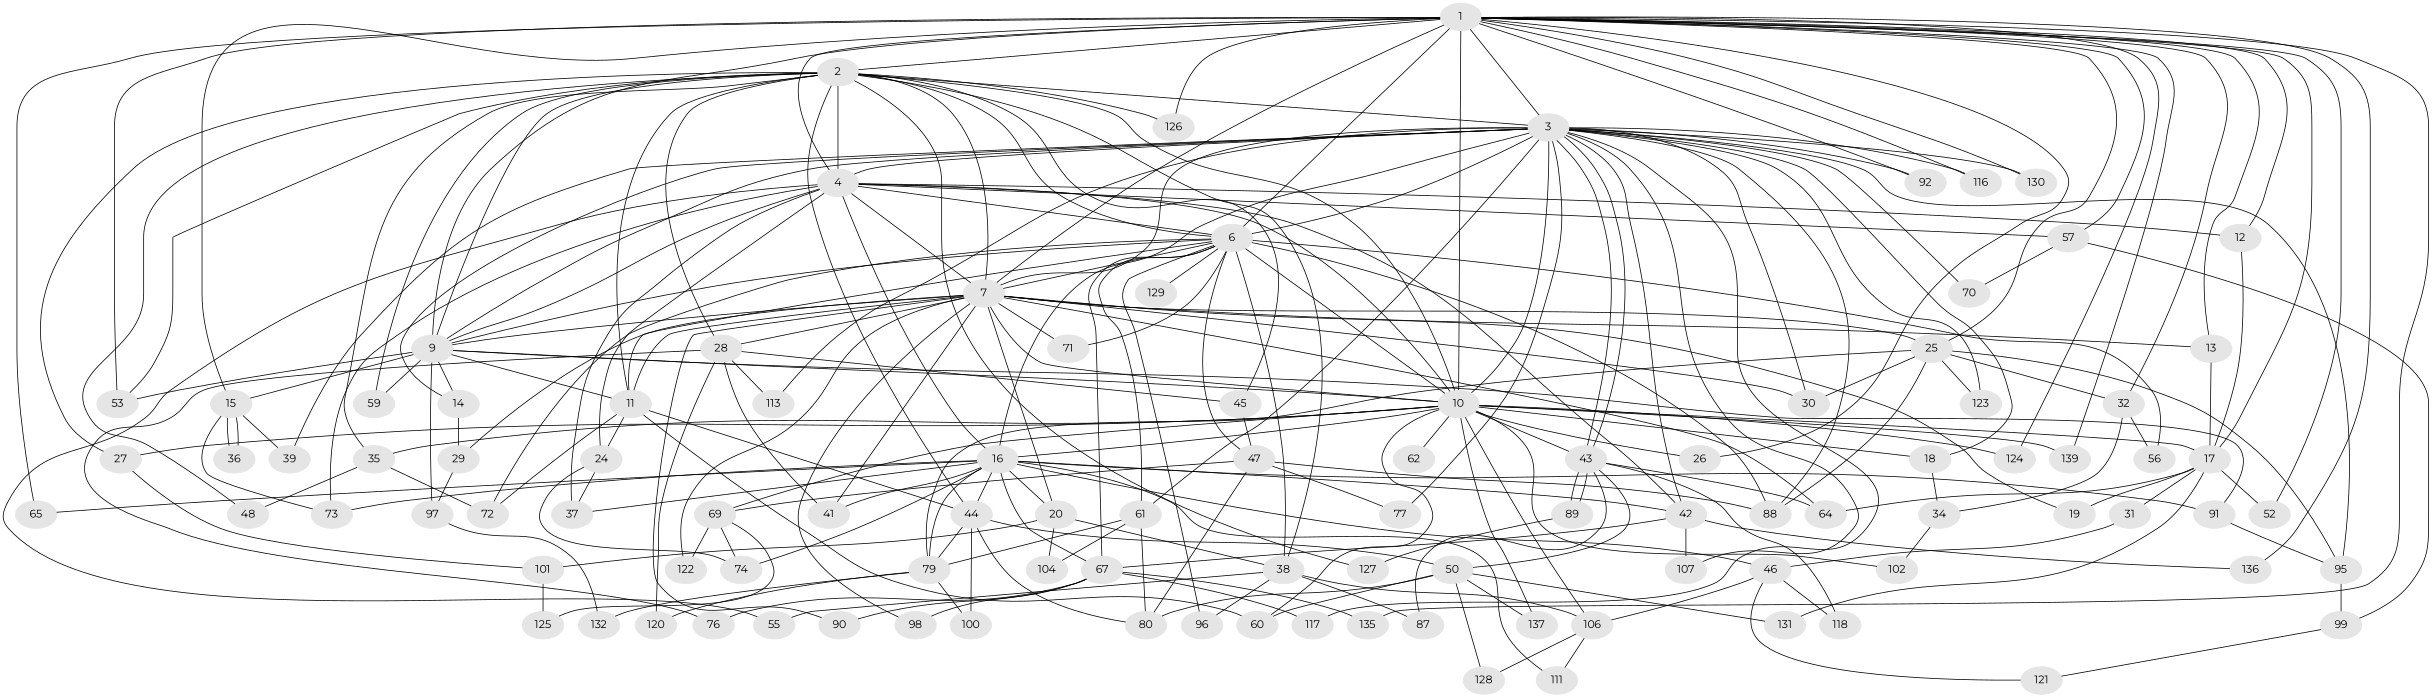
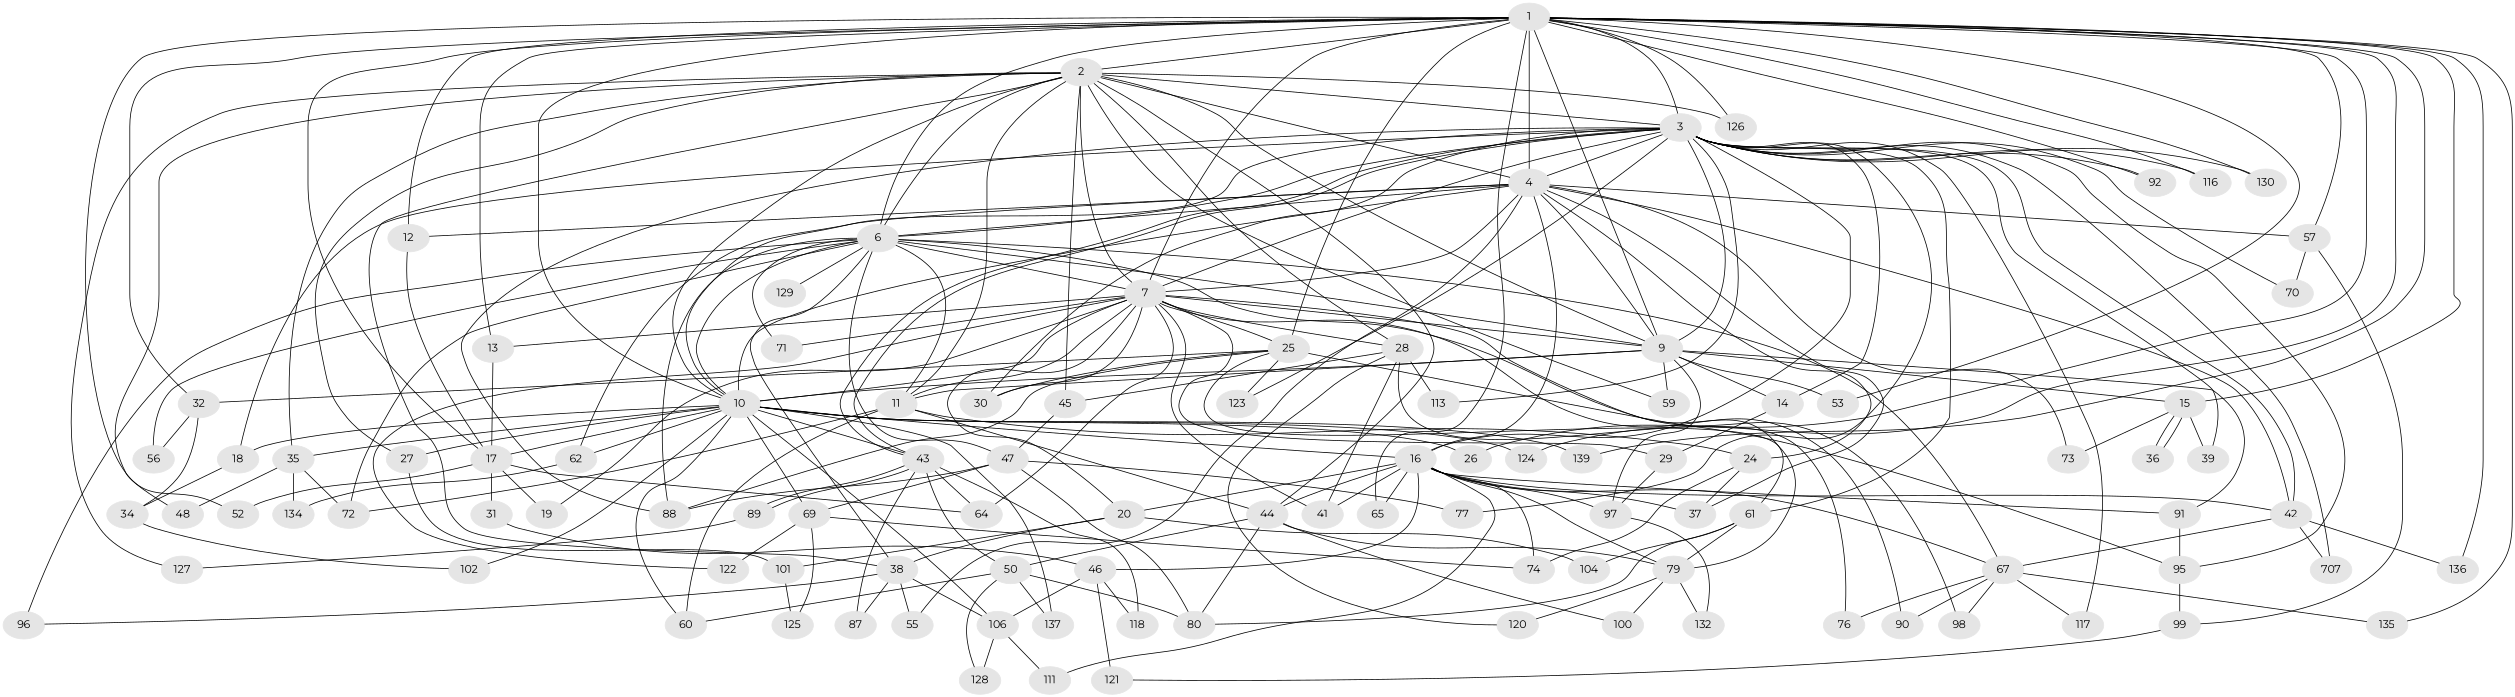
(405, 137) -> none
none -> (993, 211)
(507, 490) -> (1512, 488)
none -> (293, 515)
(1686, 570) -> (2331, 570)
(1785, 625) -> none
